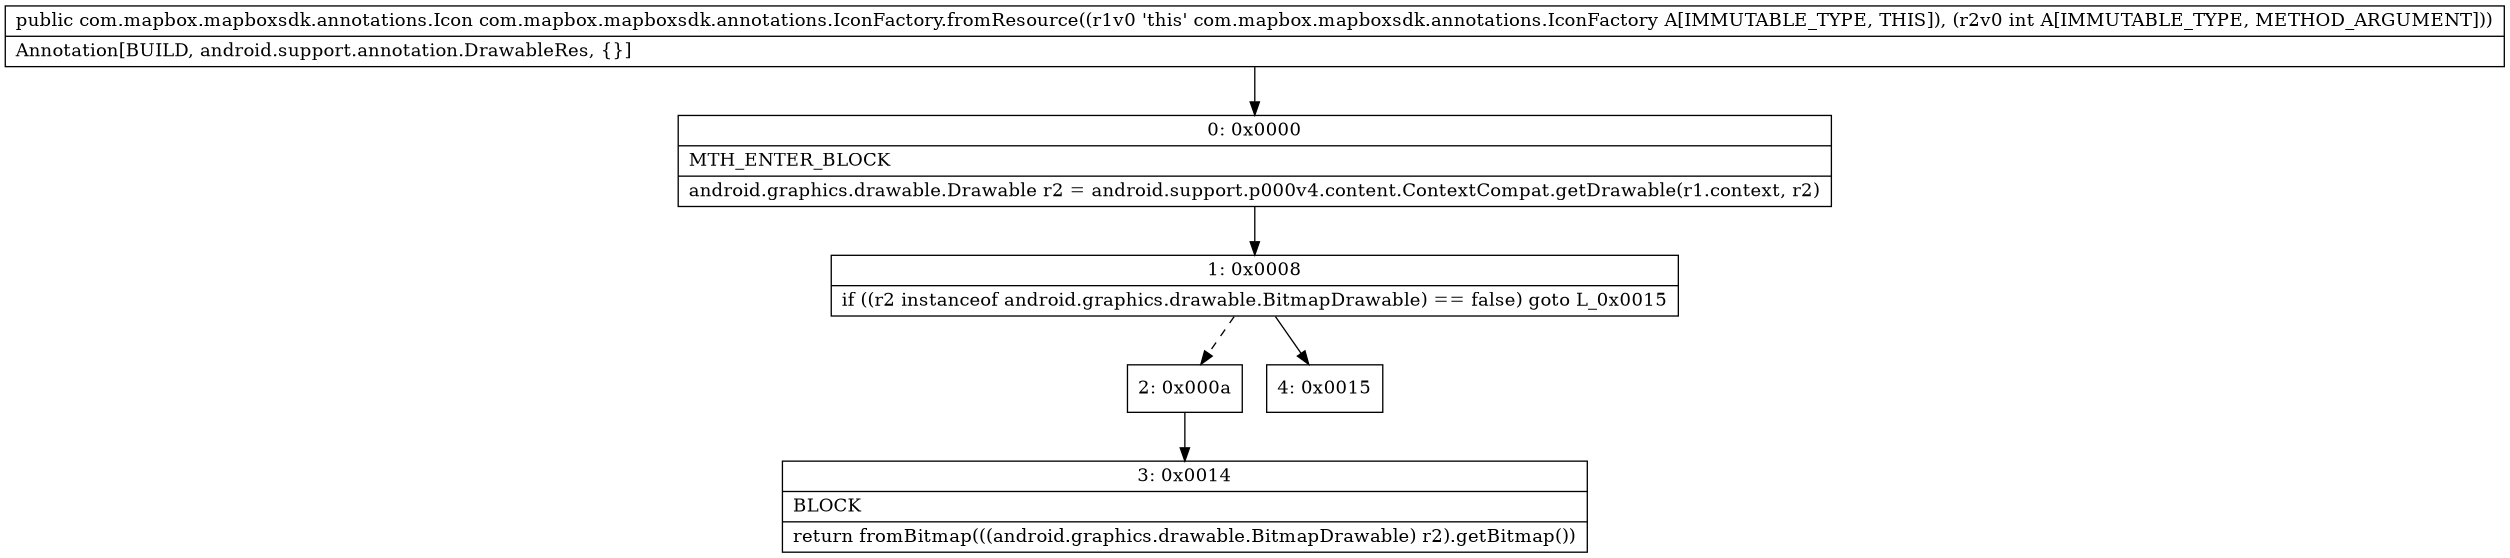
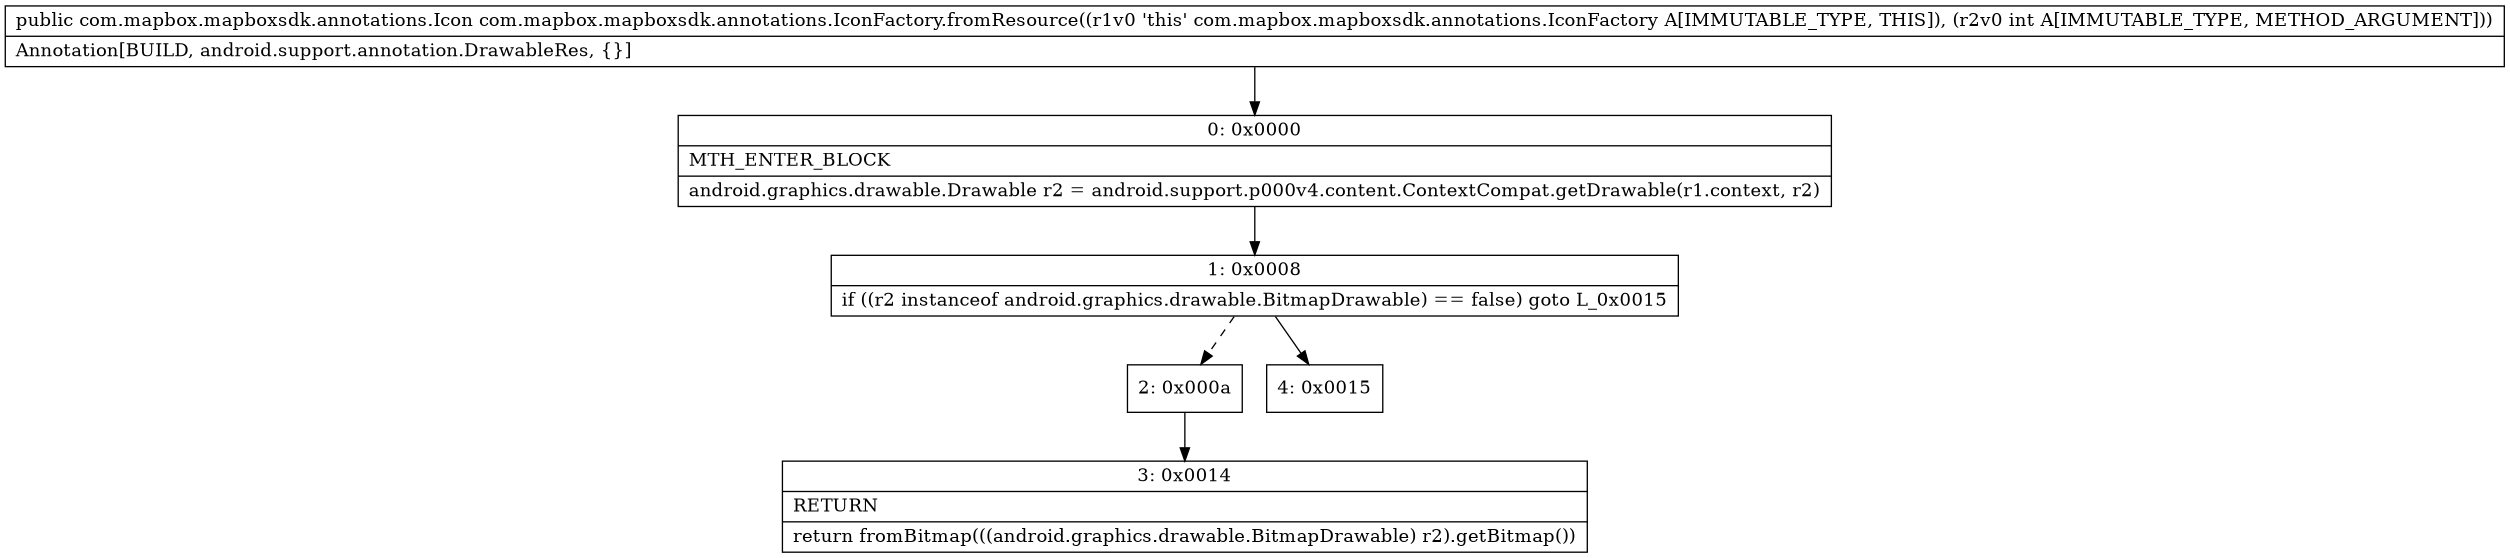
(827, 506) -> (836, 506)
